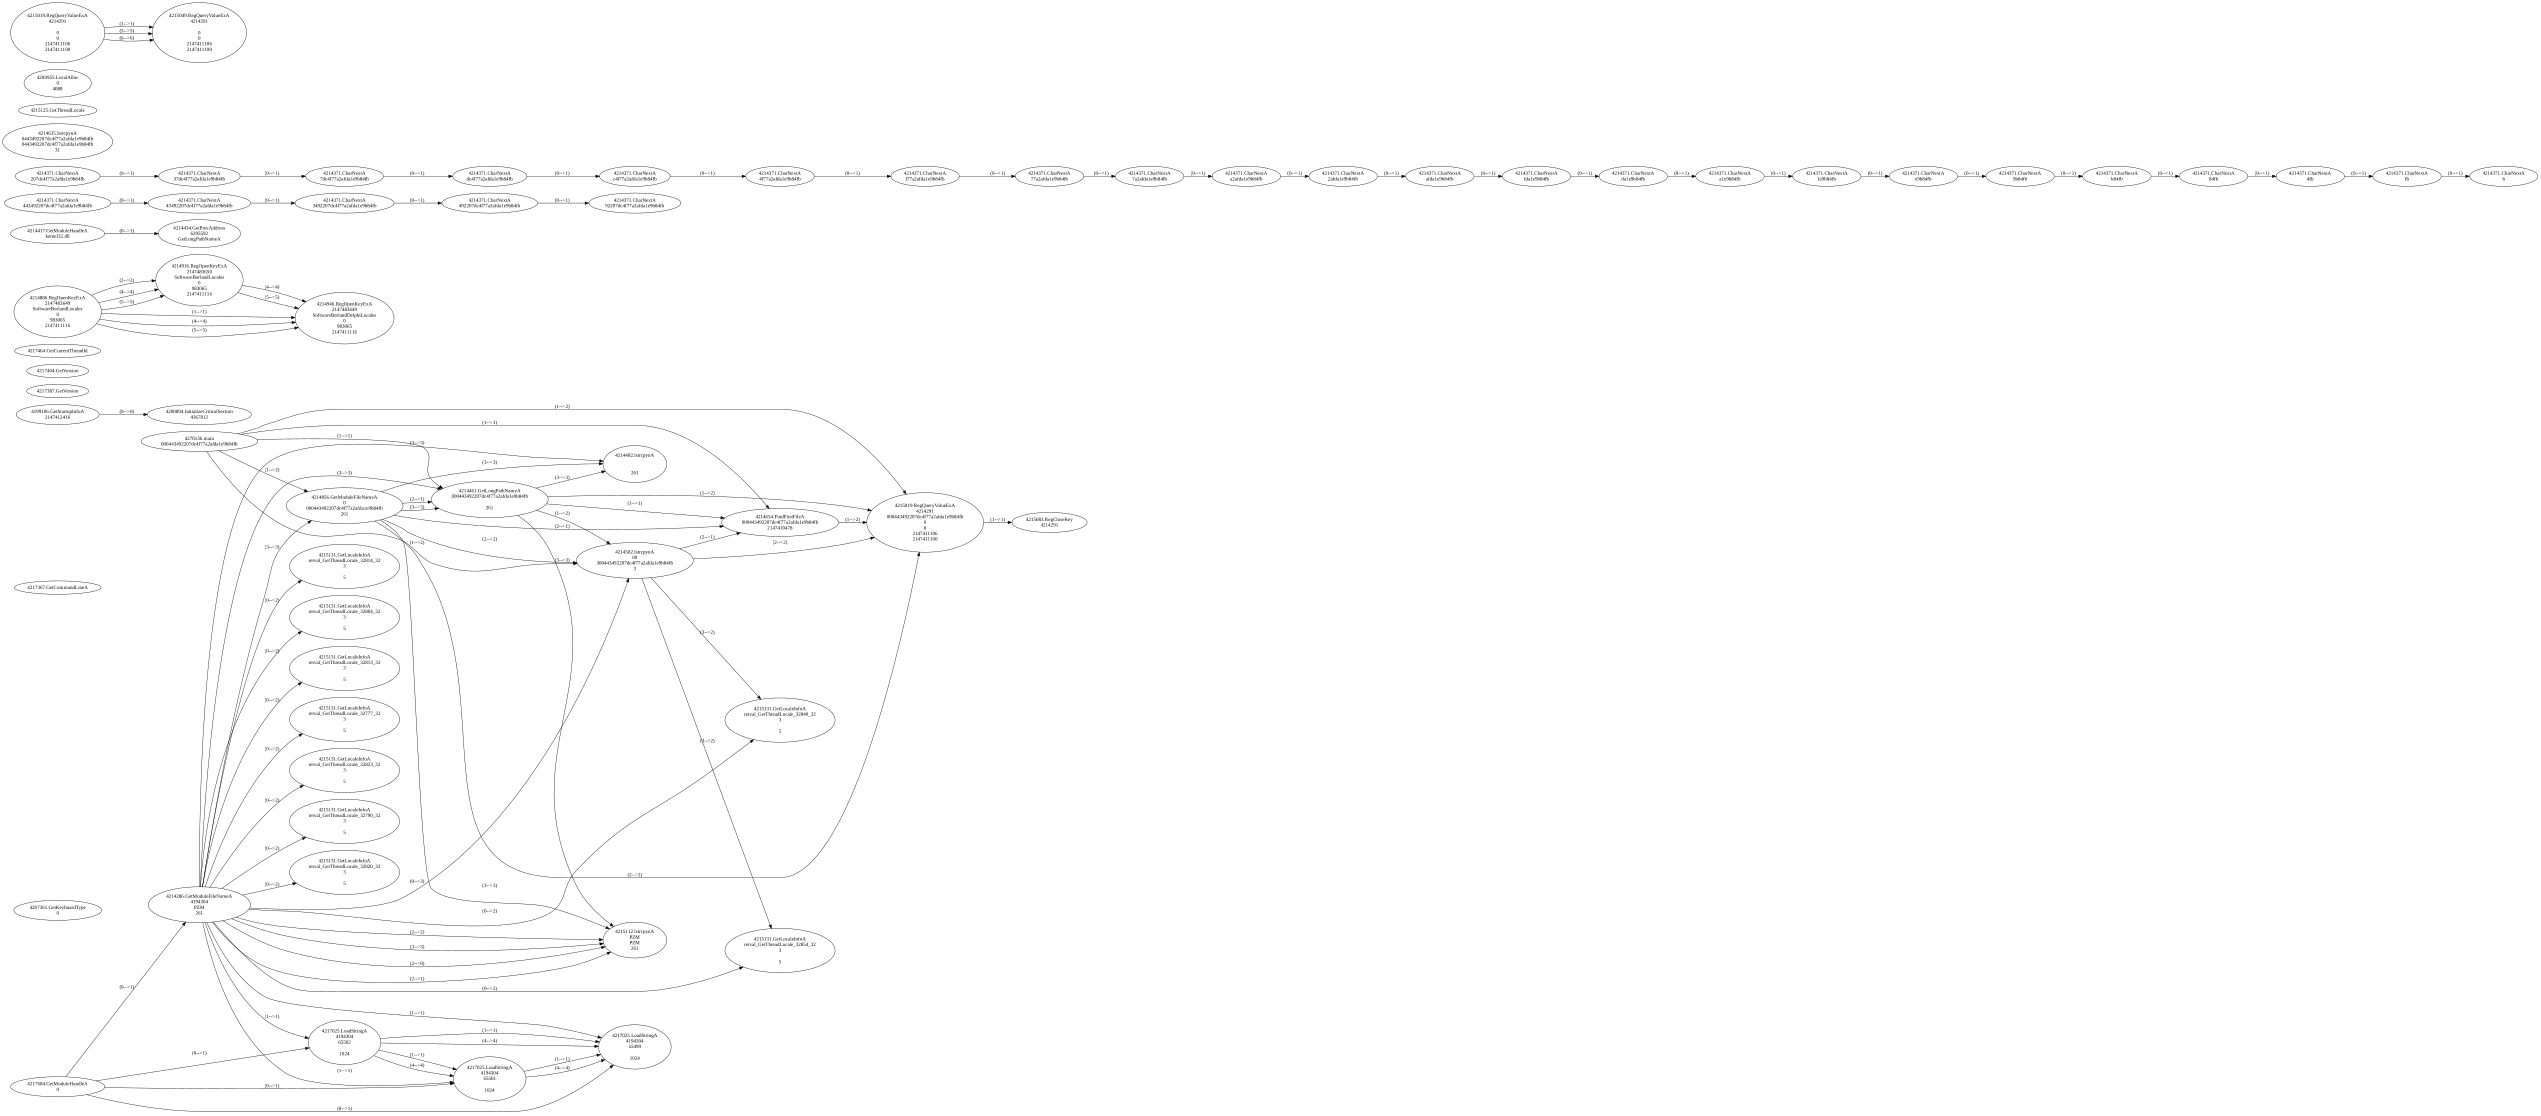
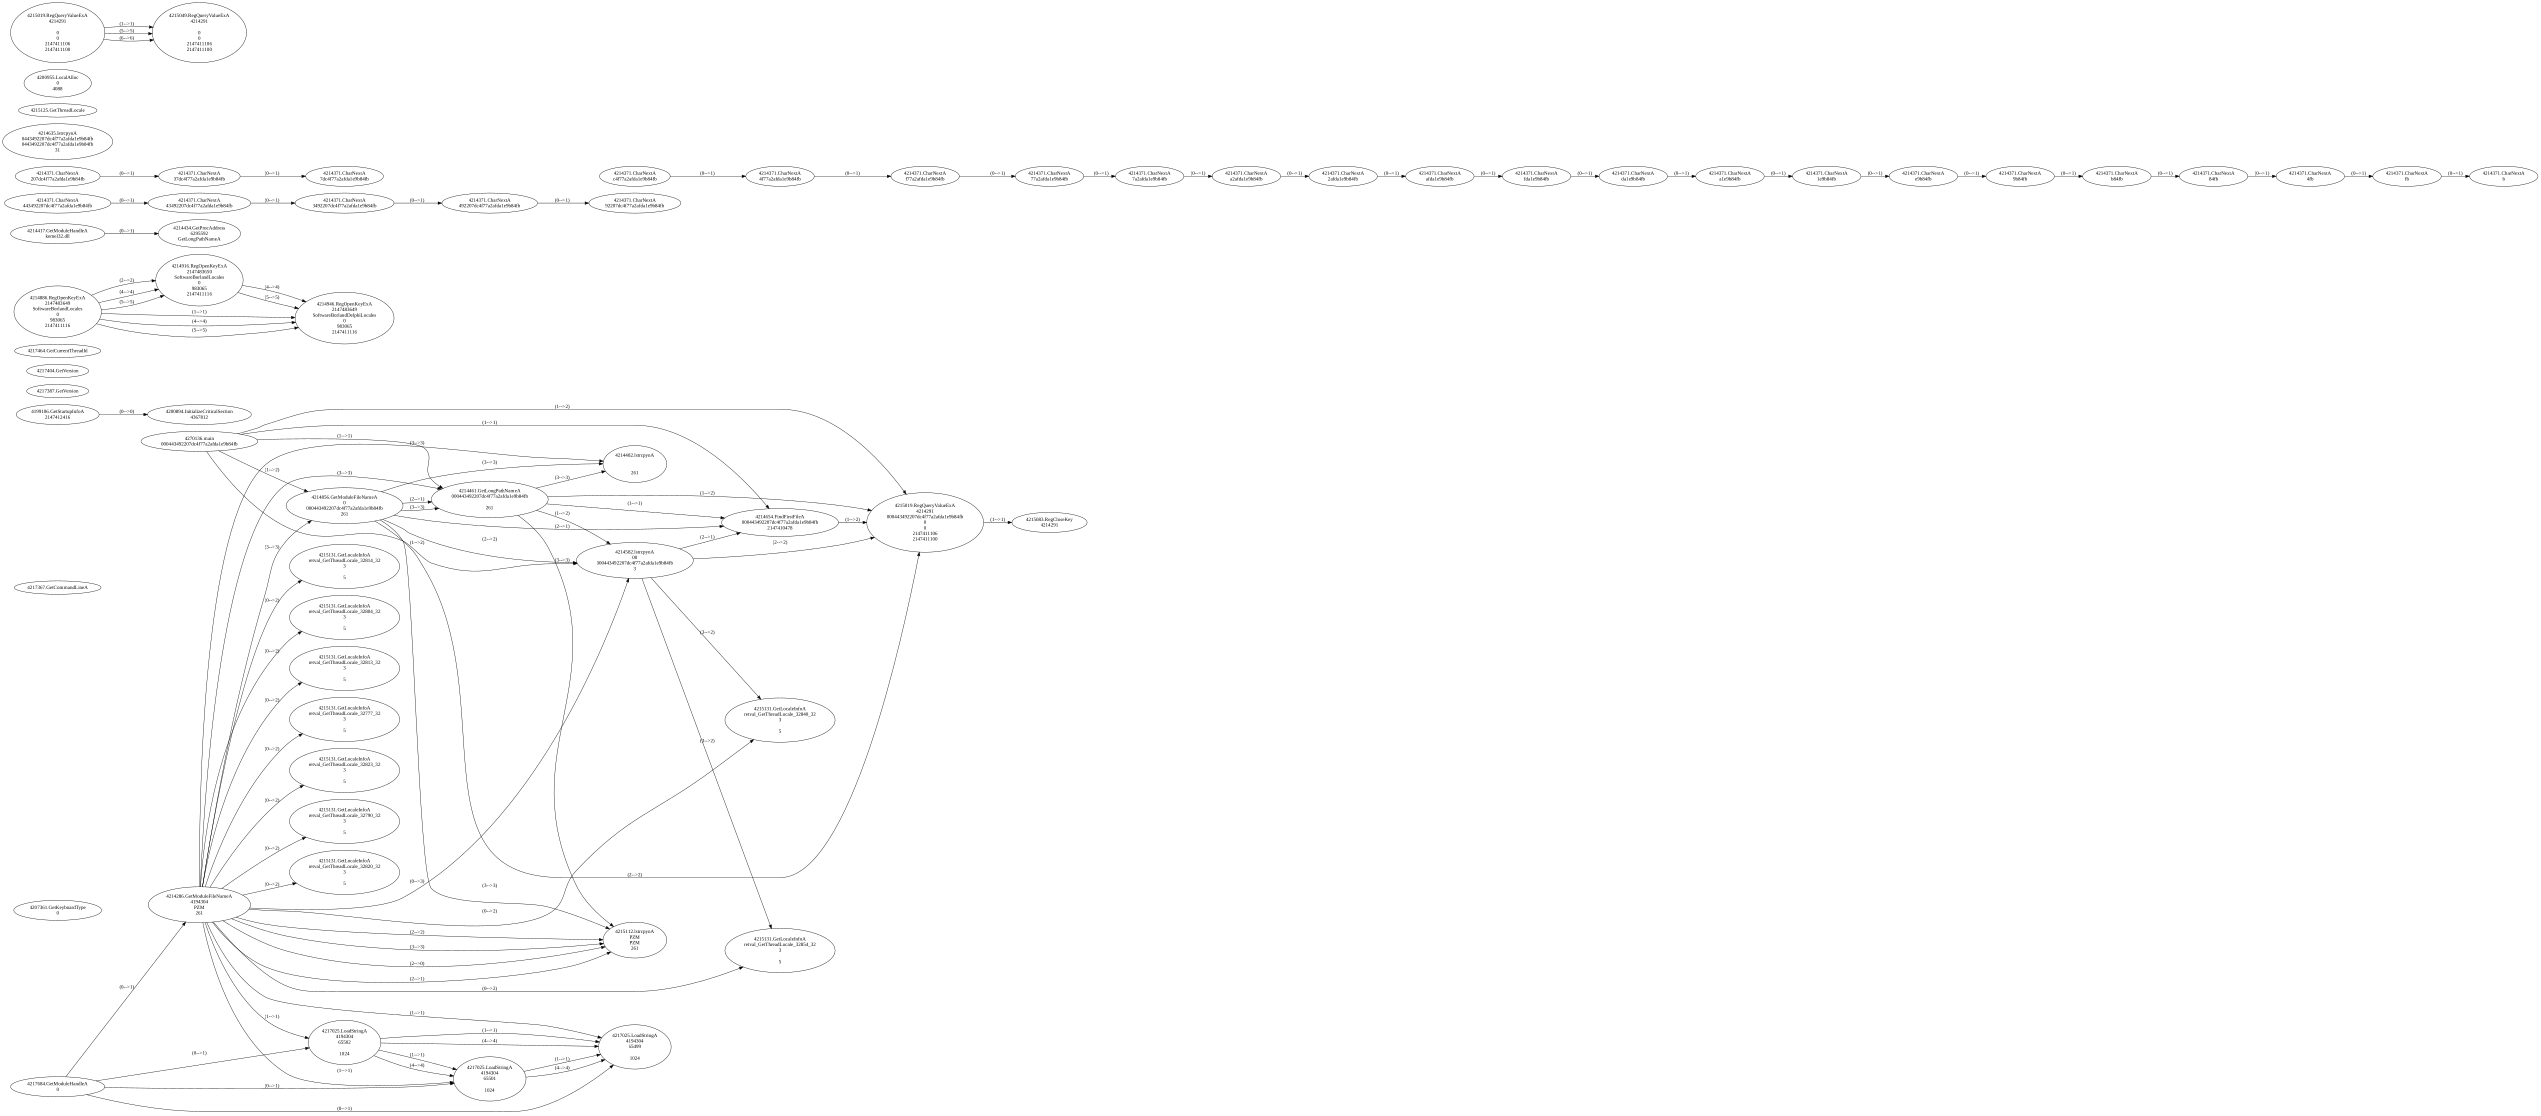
(490, 176) -> none
